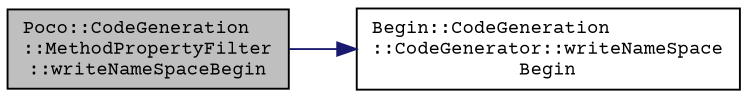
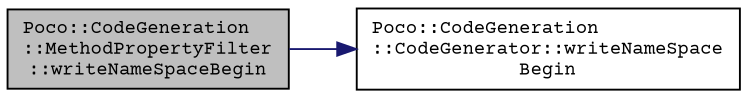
(548, 49) -> (548, 49)
